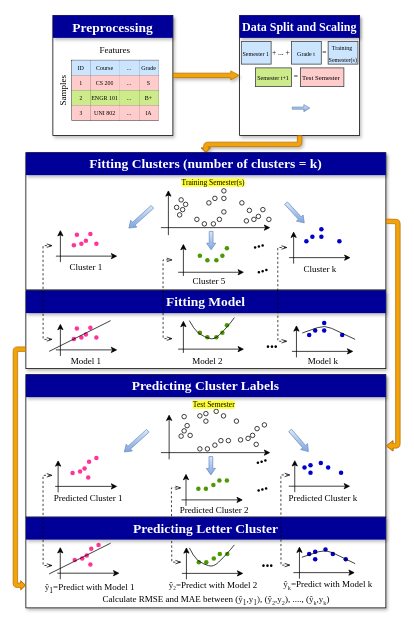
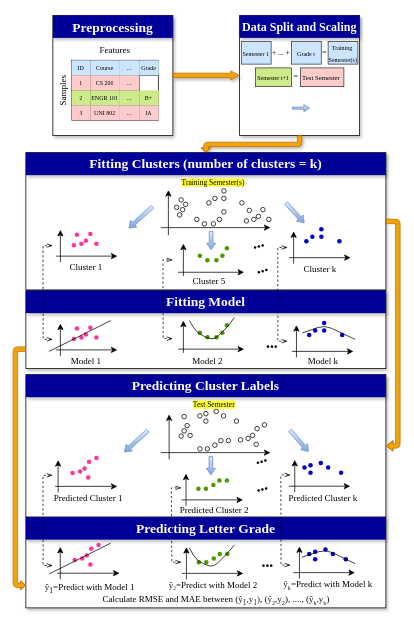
(149, 83) -> none
(206, 528) -> (206, 528)
